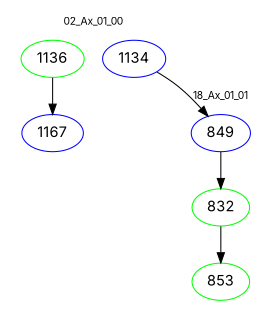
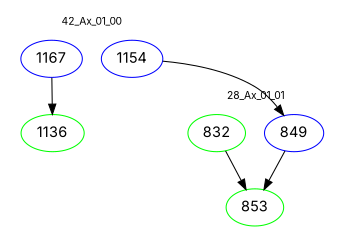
(93, 22) -> (92, 22)
(134, 59) -> (132, 59)
(53, 91) -> (52, 91)
(221, 96) -> (256, 96)
(221, 165) -> (277, 166)
